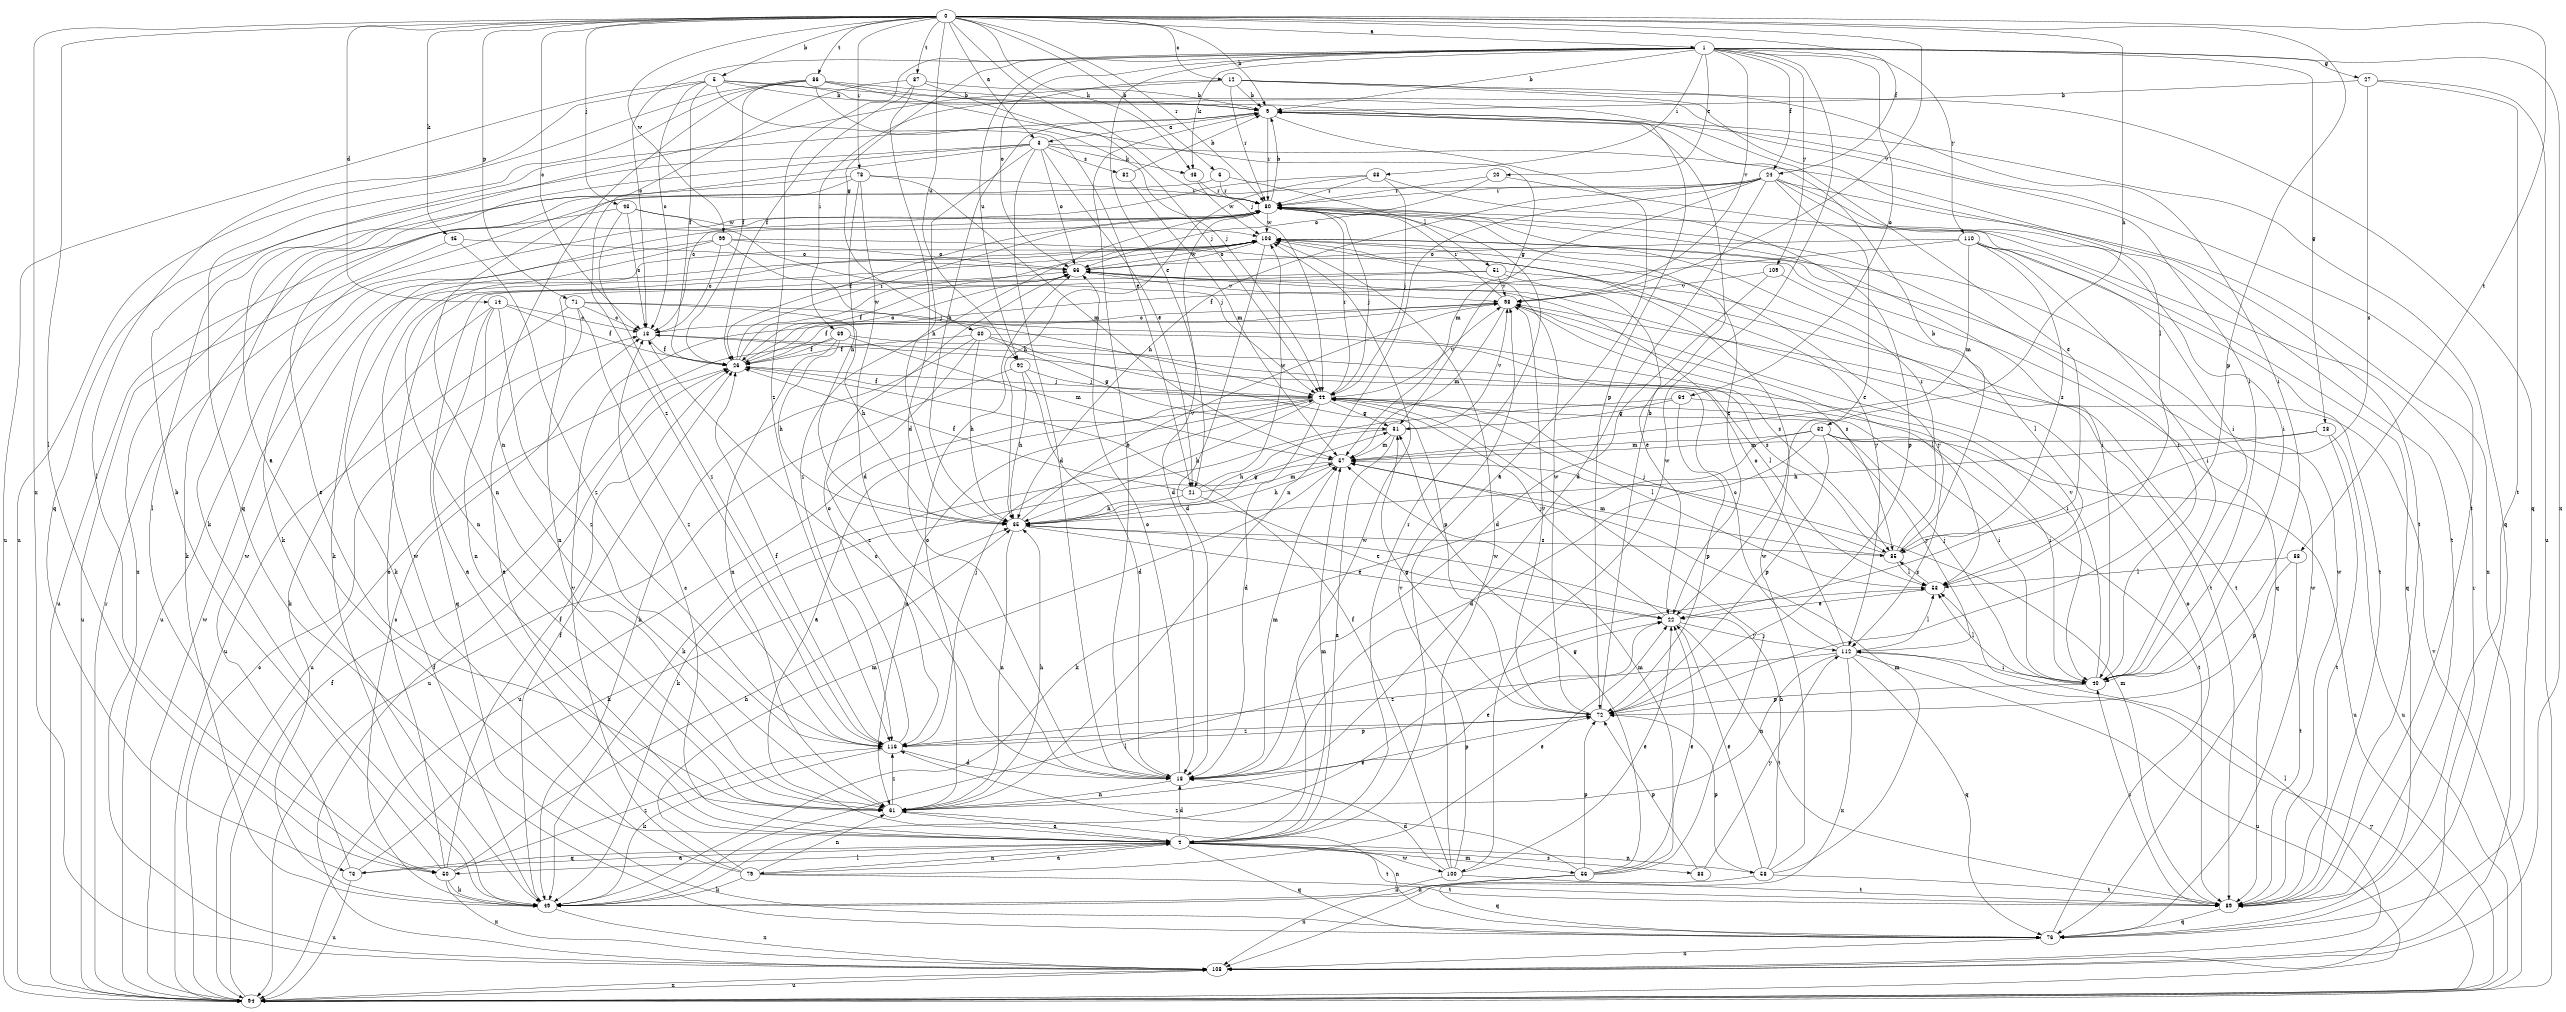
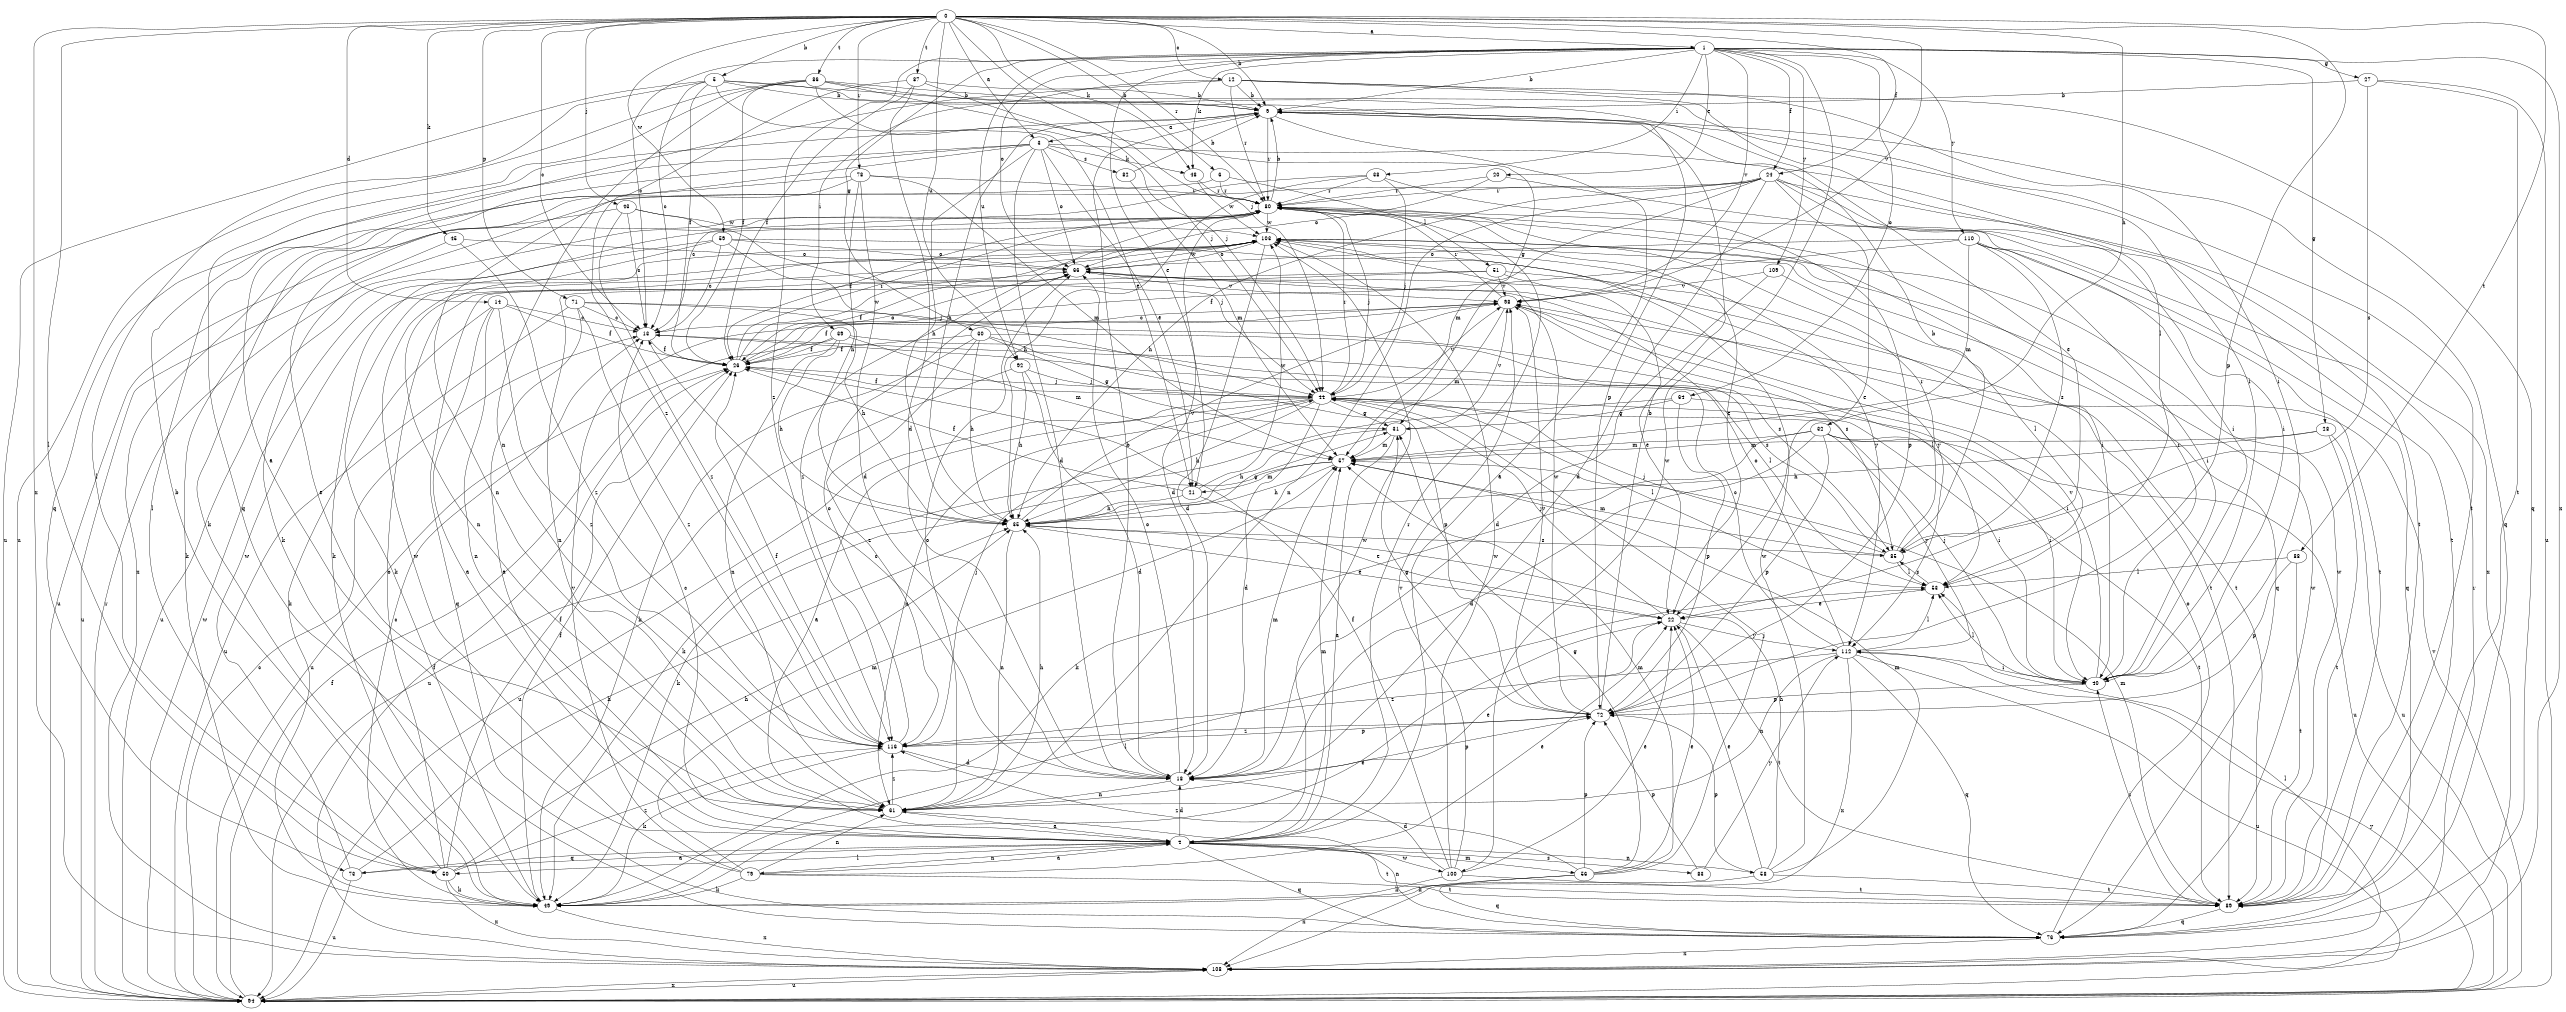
(722, 239) -> (722, 239)
(1256, 484) -> (1265, 476)
